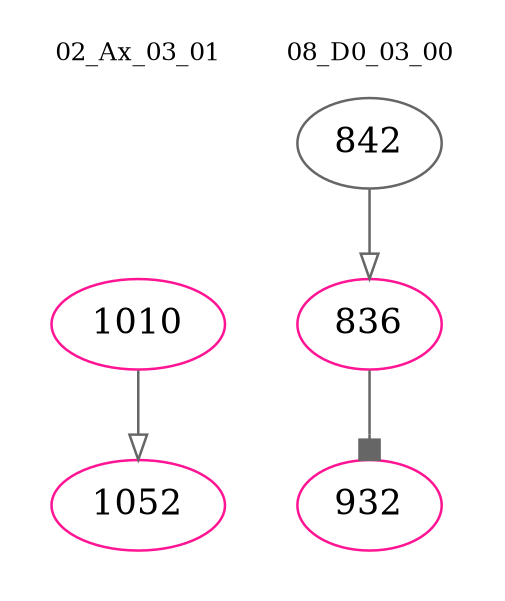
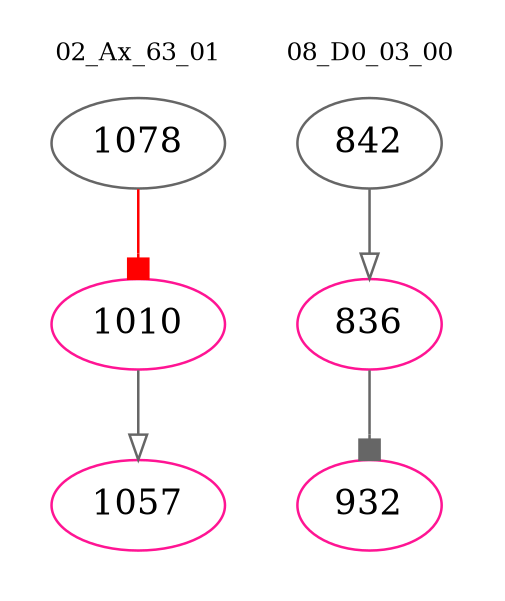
(138, 54) -> (138, 54)
none -> (138, 143)
(138, 505) -> (138, 505)
